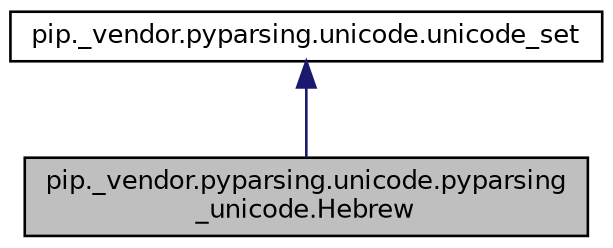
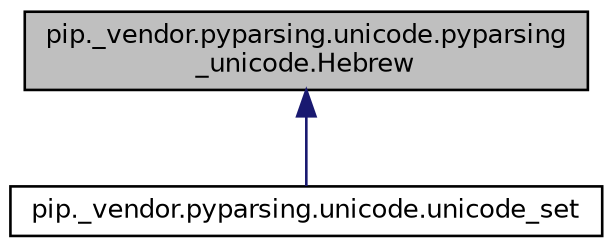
(306, 123) -> (306, 151)
